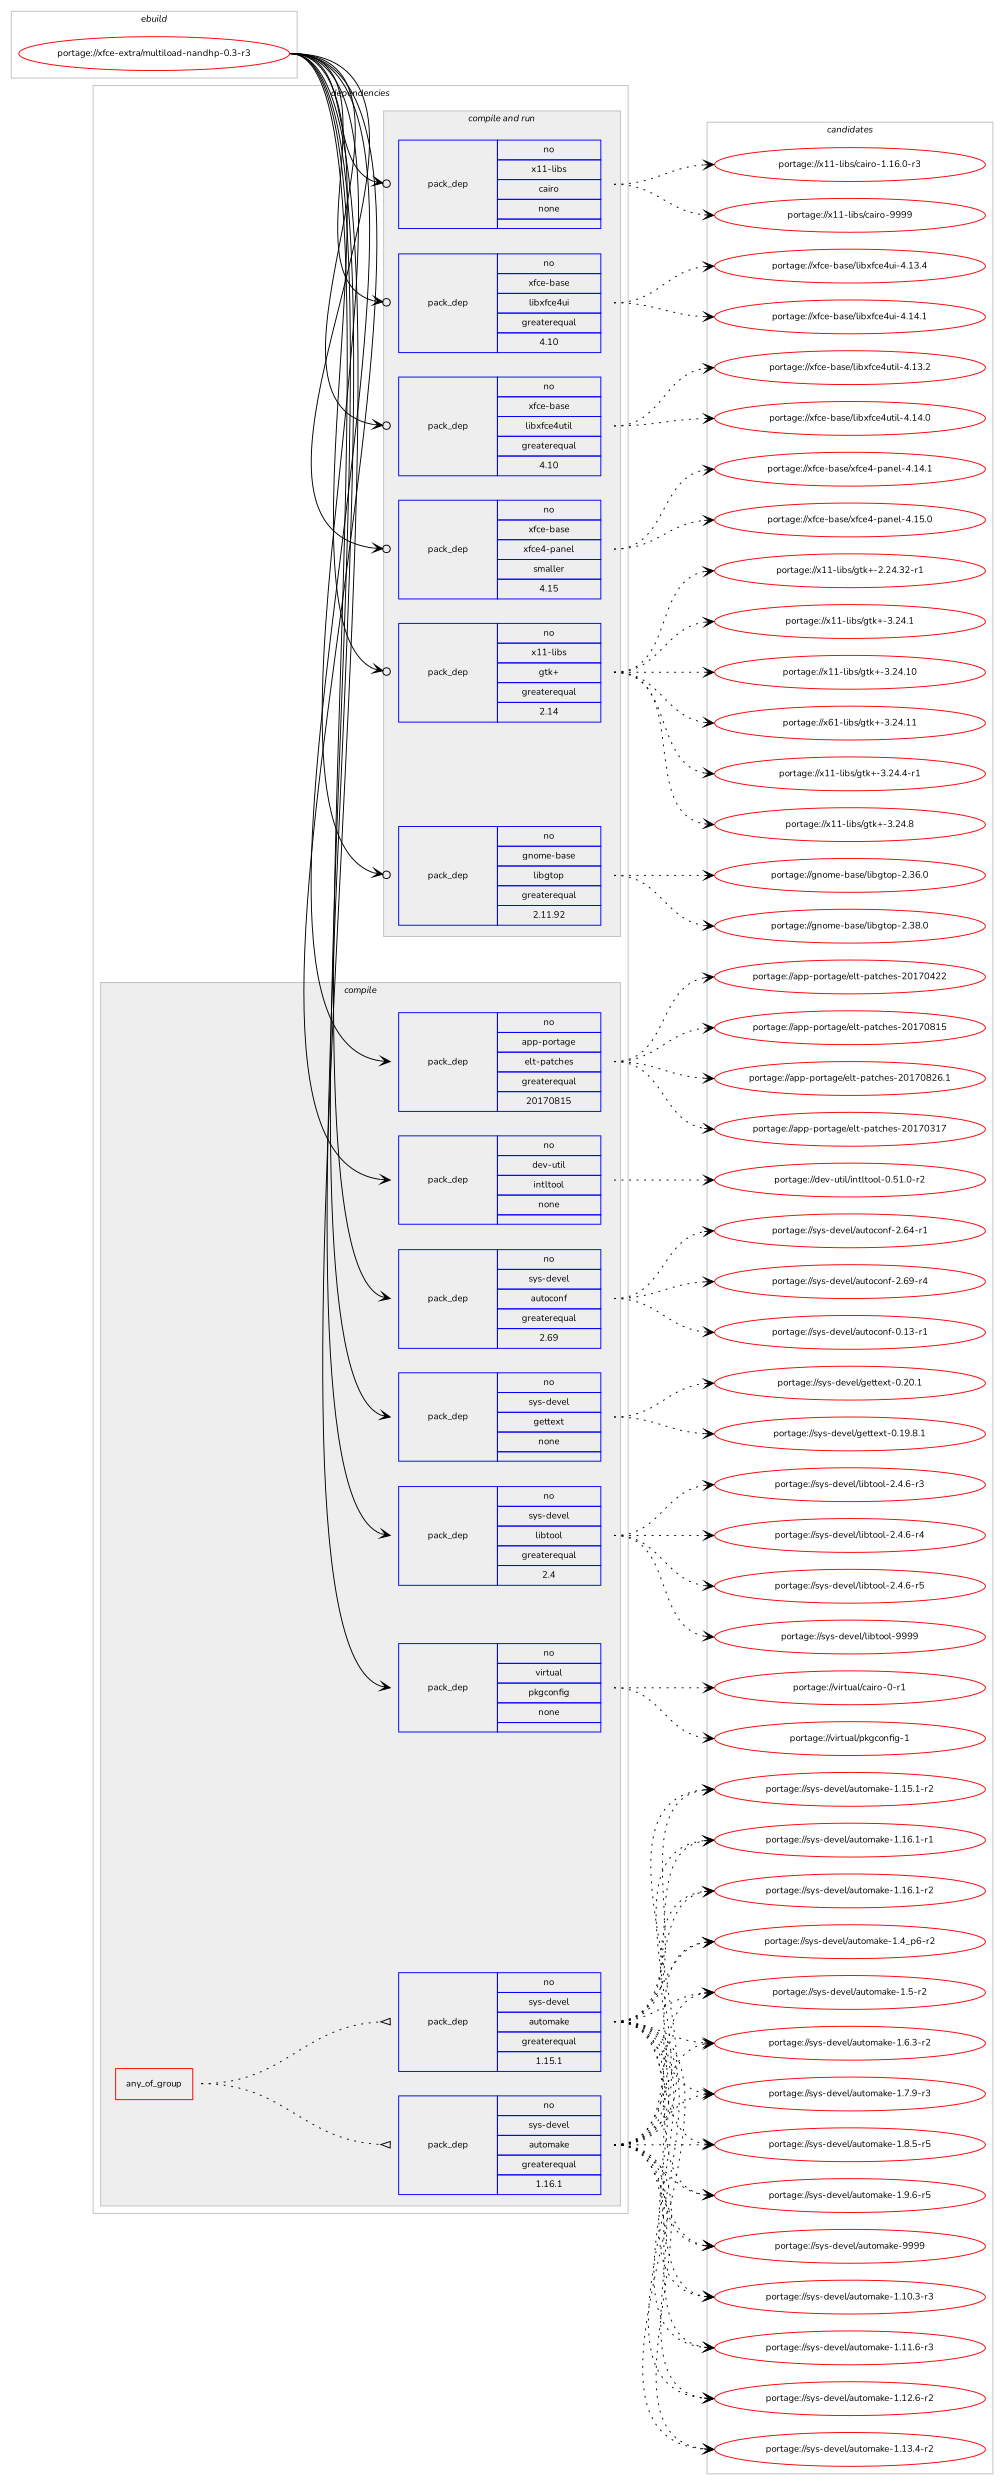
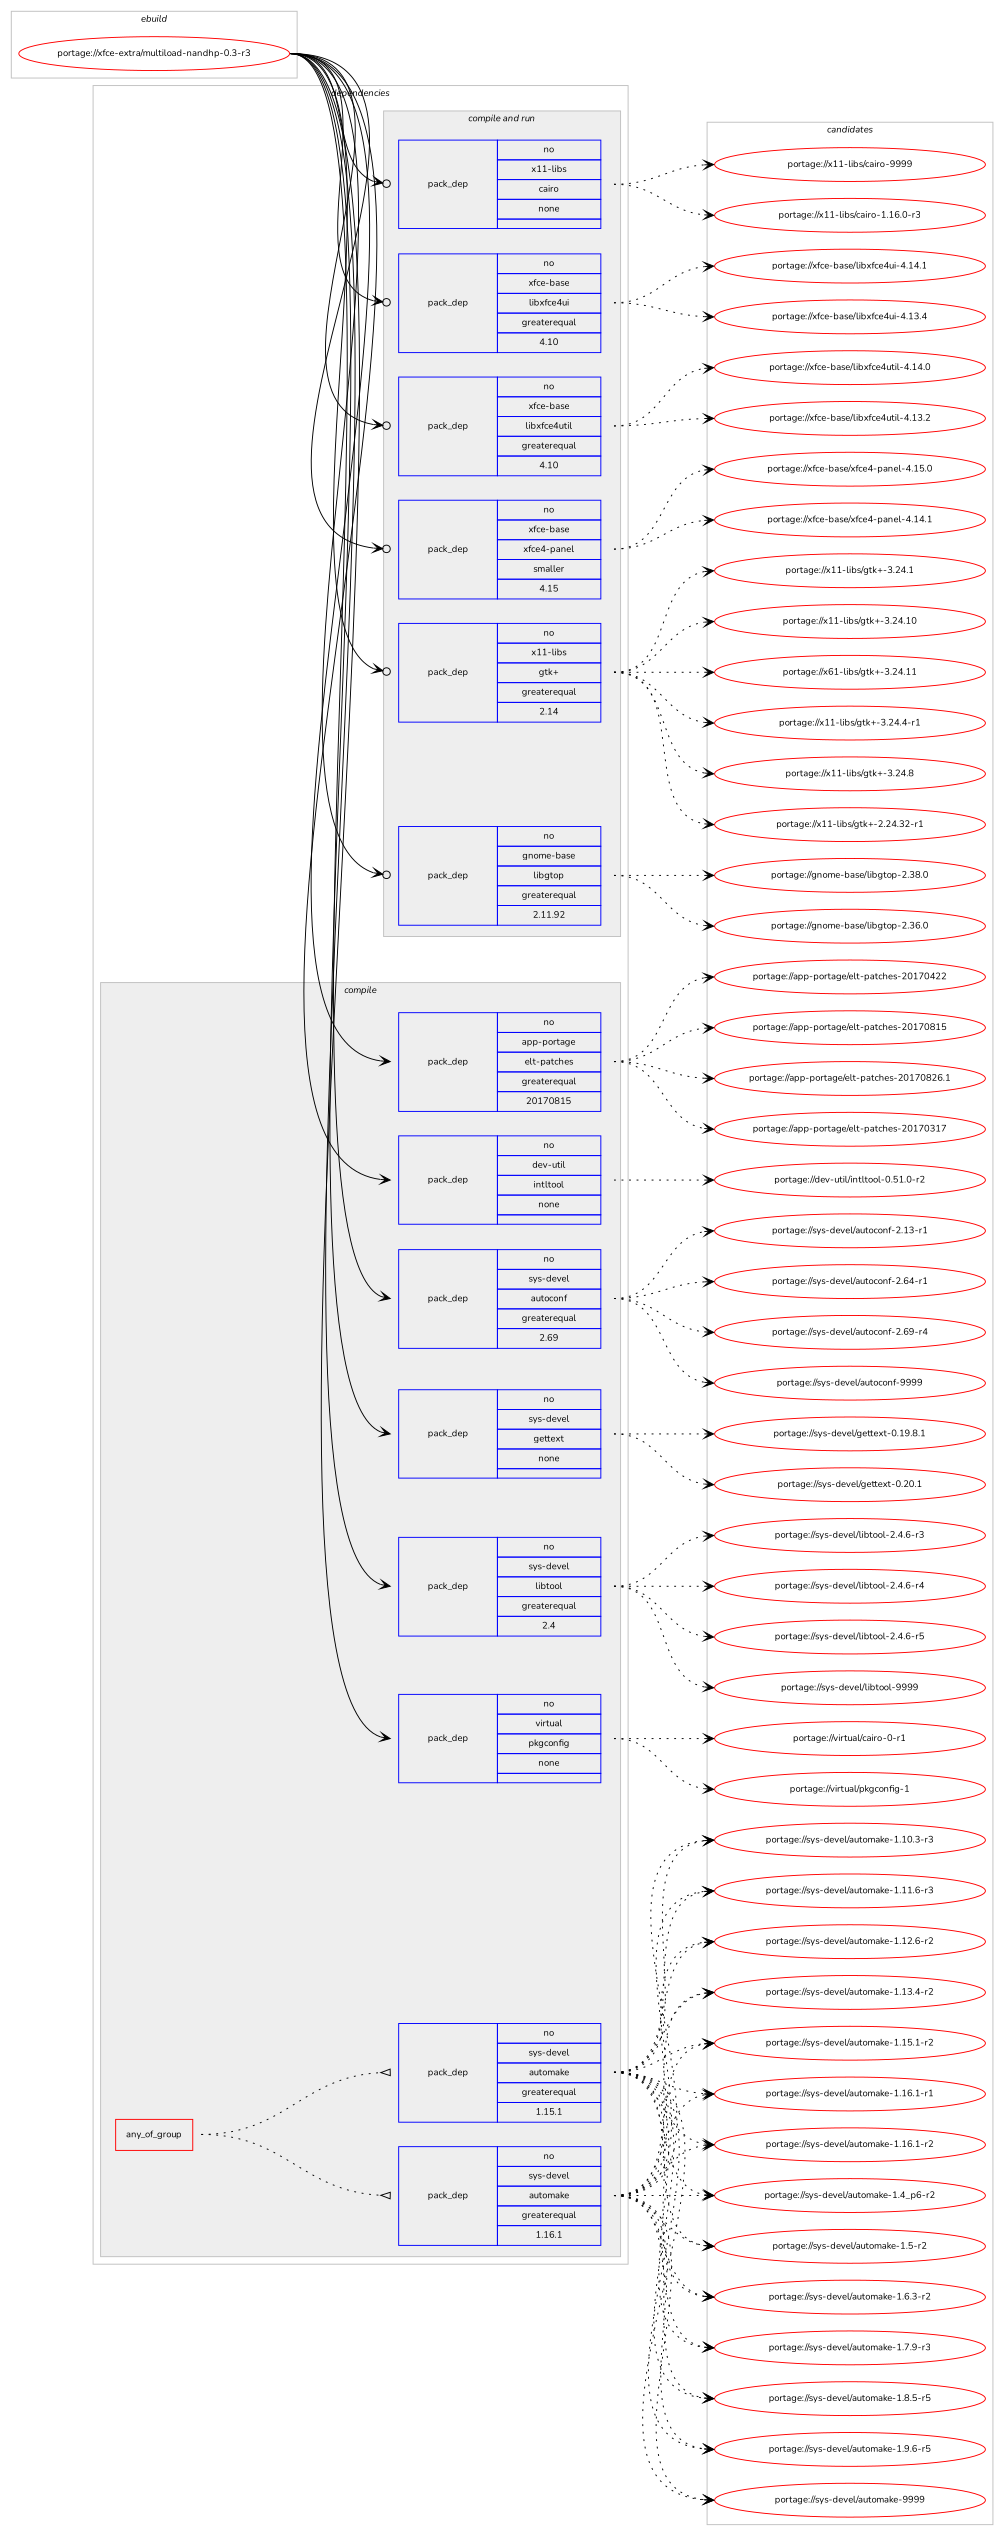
(850, 1332) -> (850, 1231)
none -> (850, 1383)
